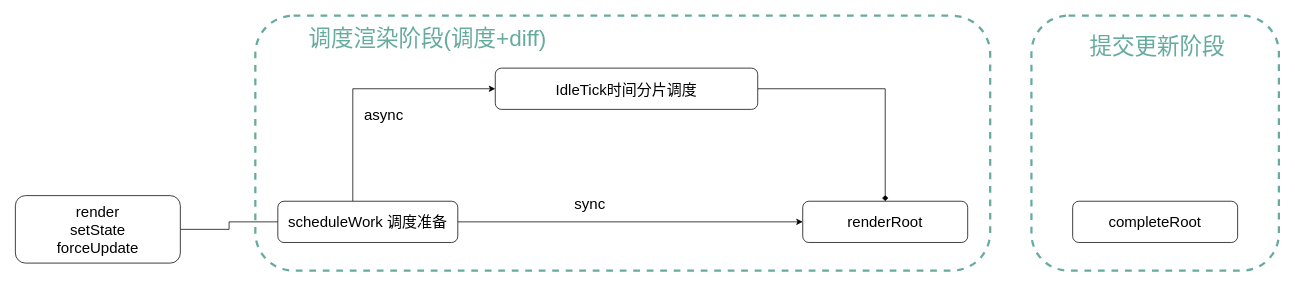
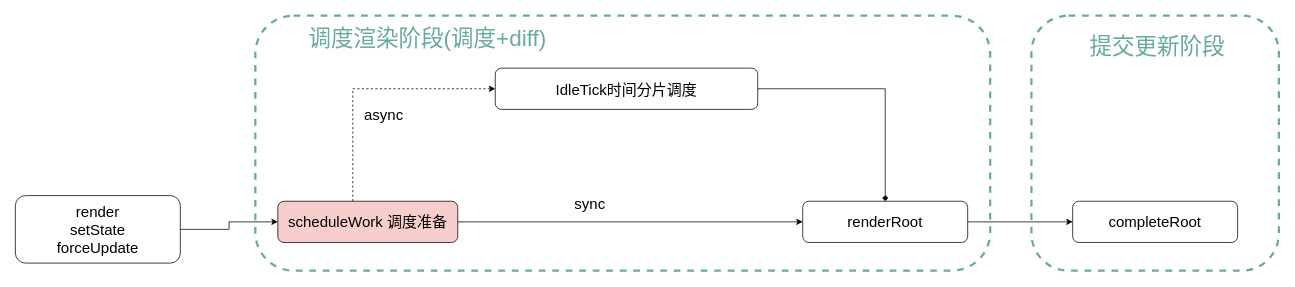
(365, 89) -> (365, 89)
(273, 222) -> (271, 222)
(368, 222) -> (368, 222)
none -> (1066, 222)
